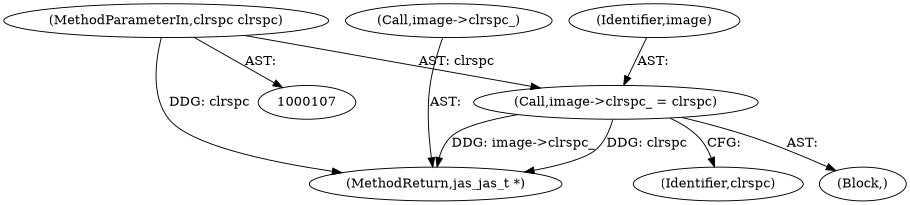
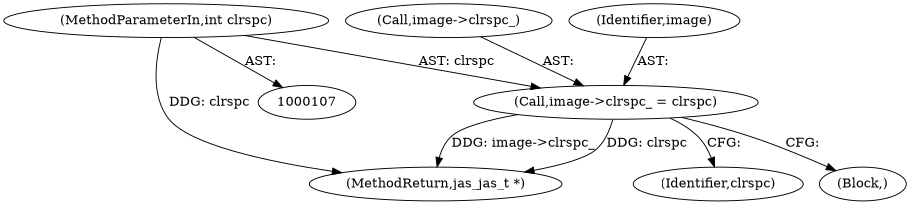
(166, 21) -> (166, 21)
(429, 97) -> (528, 59)
(805, 143) -> (805, 143)
